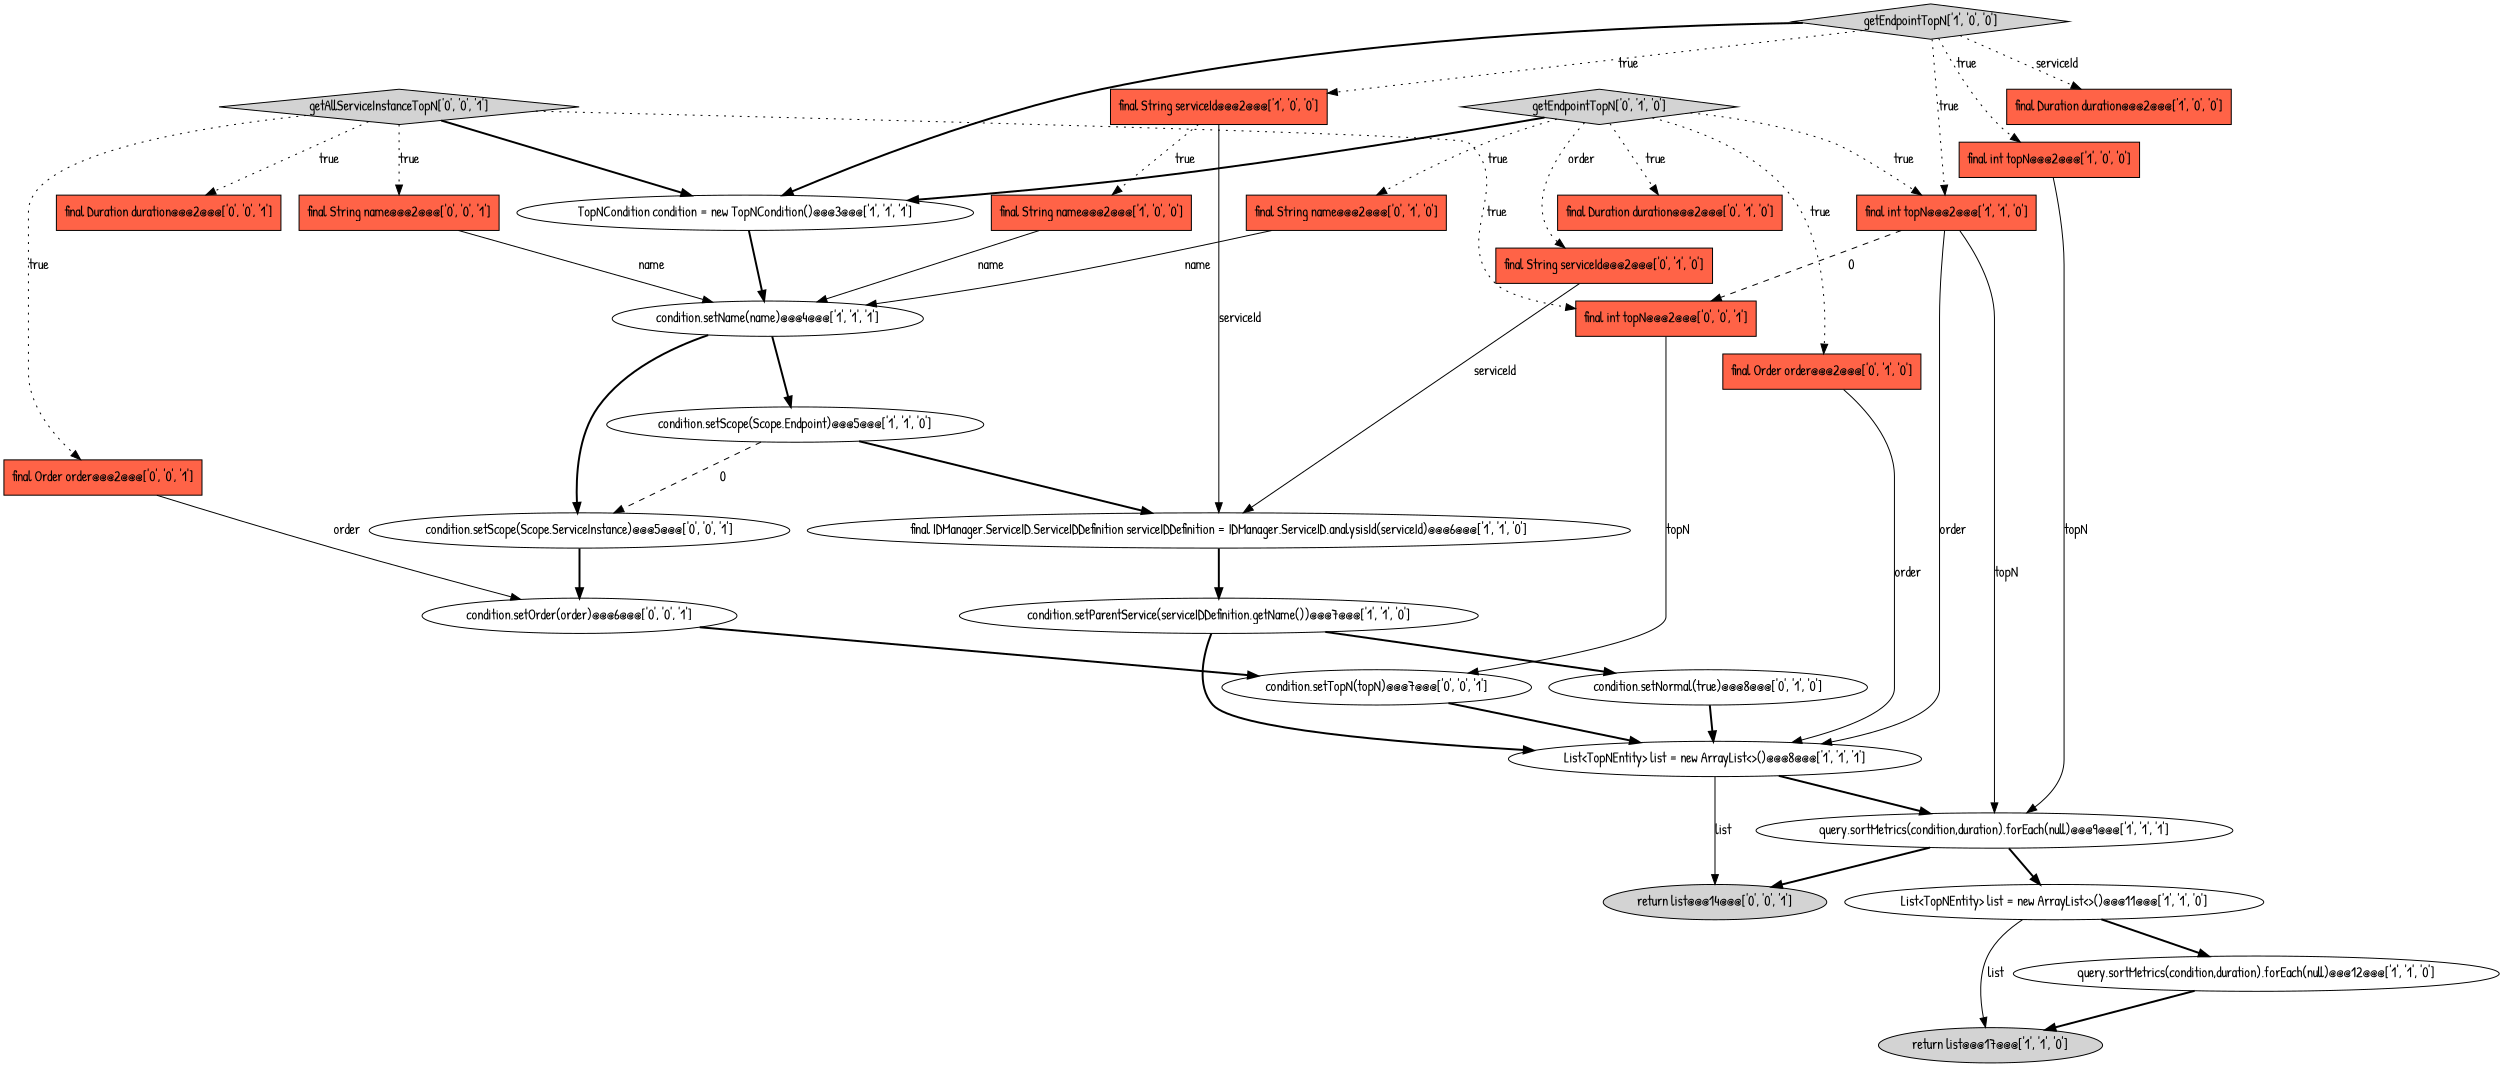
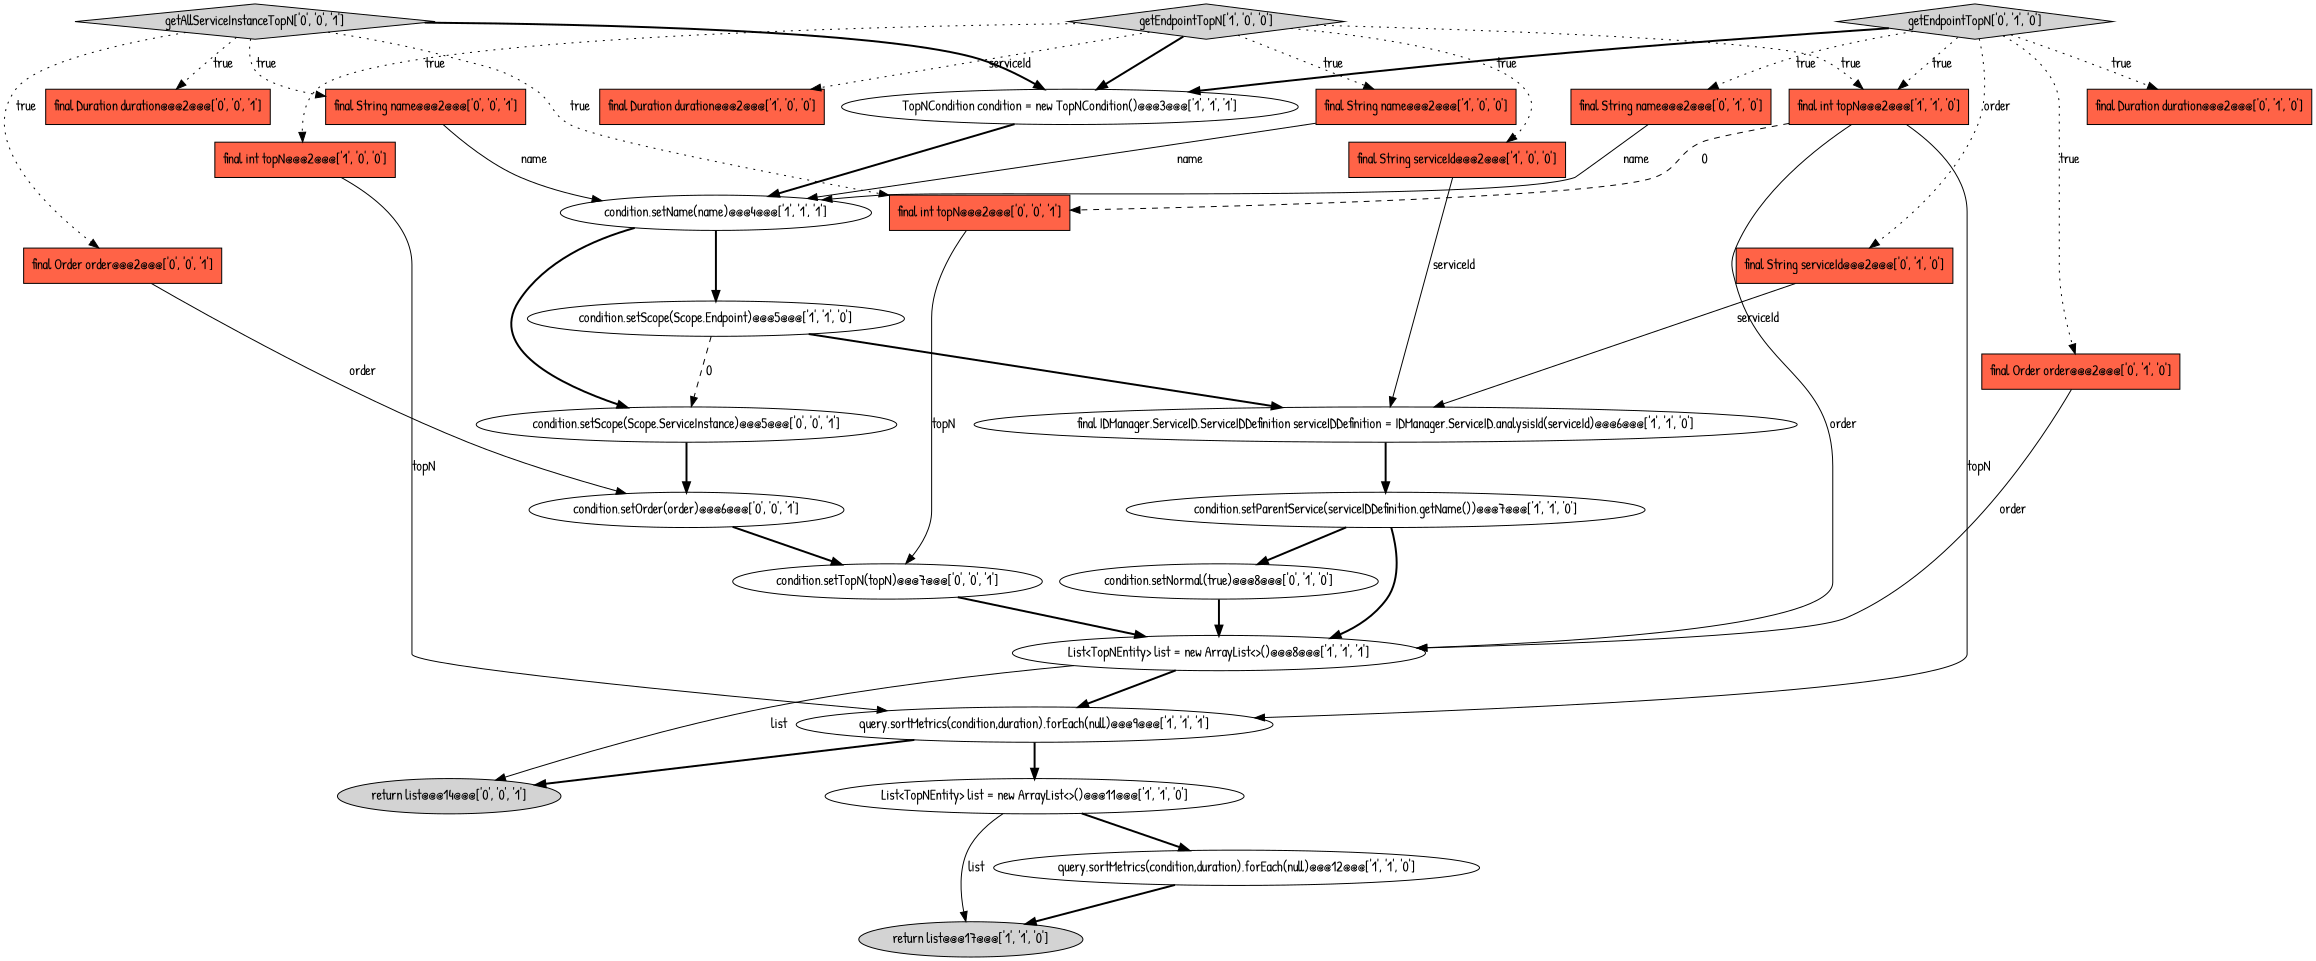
(1159, 157) -> (1301, 60)
